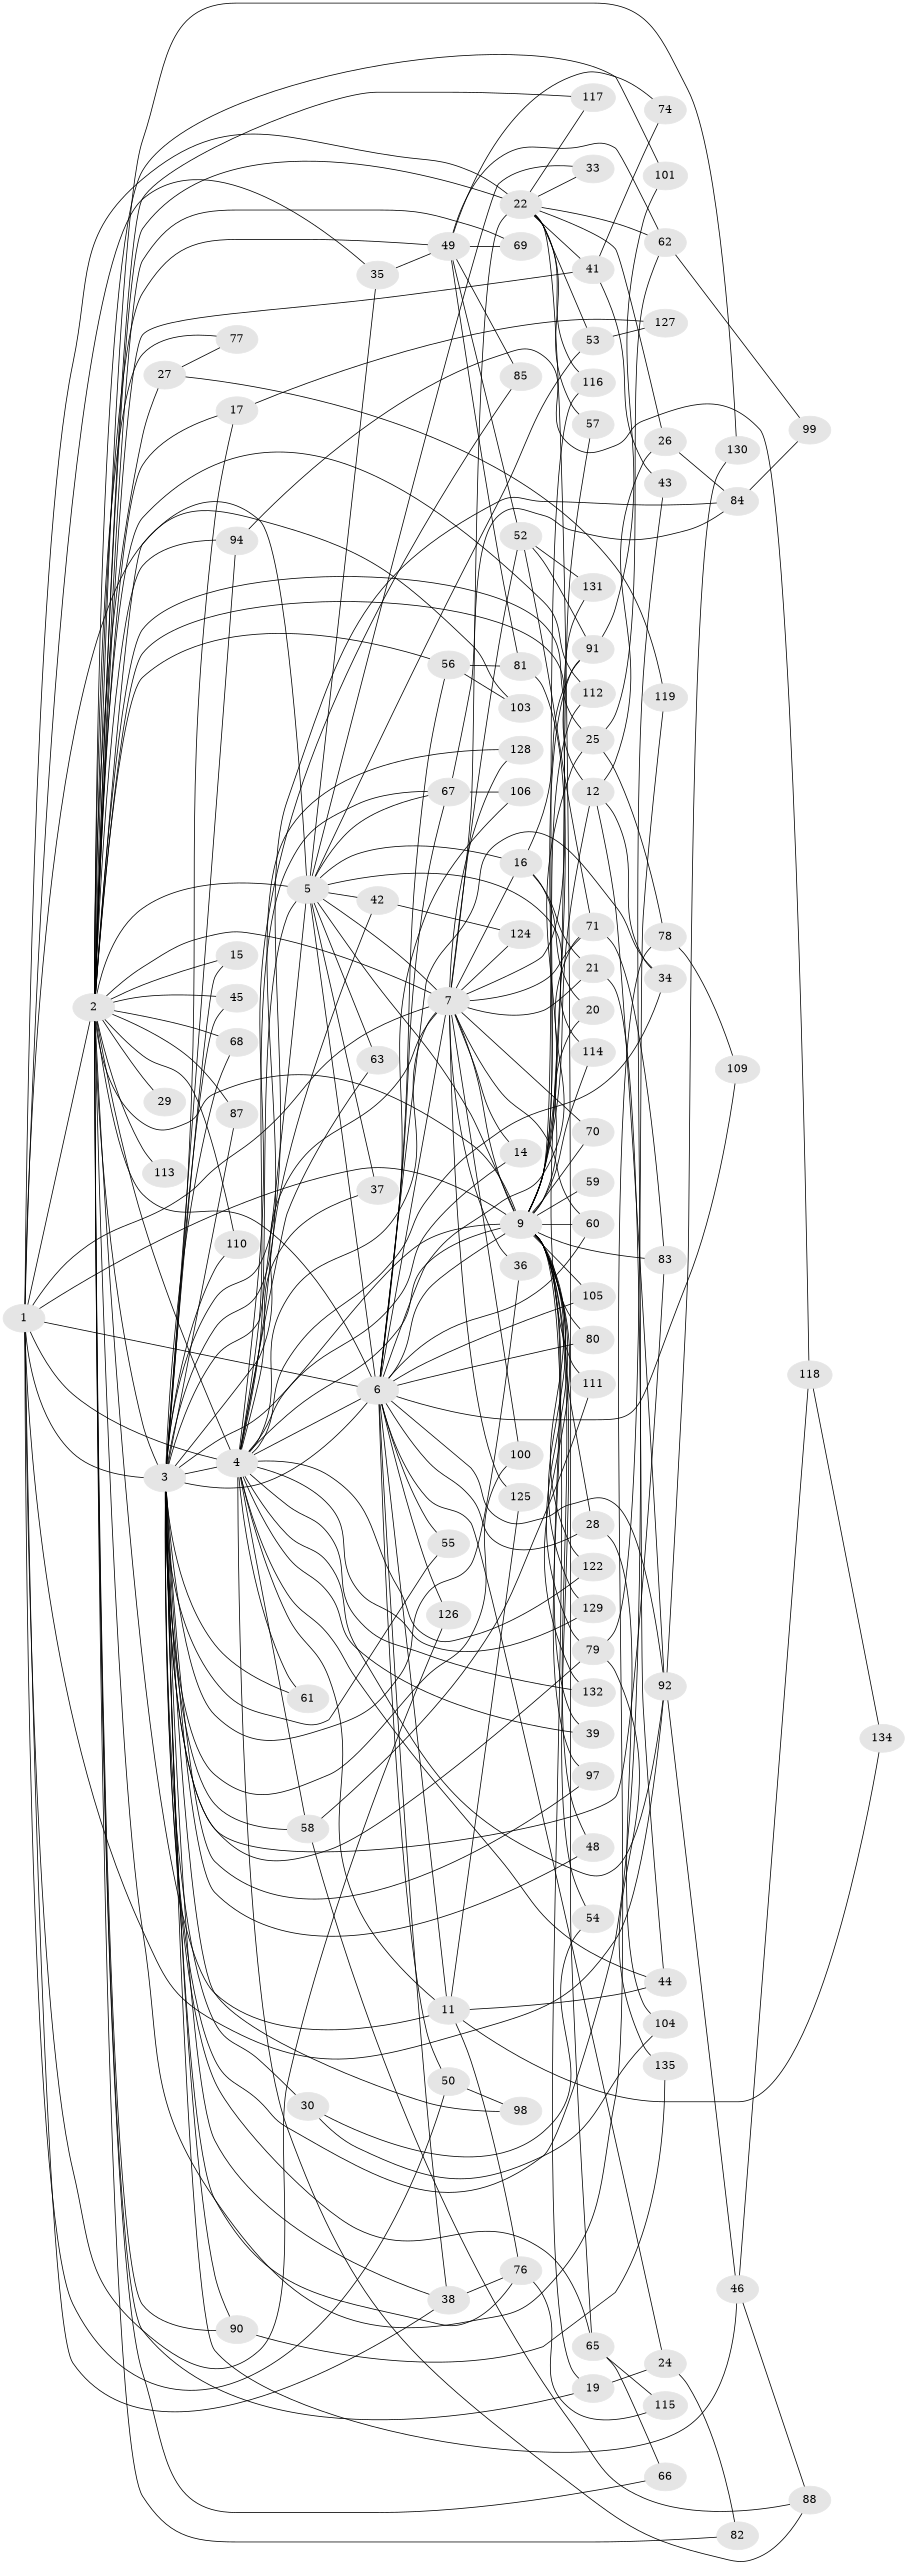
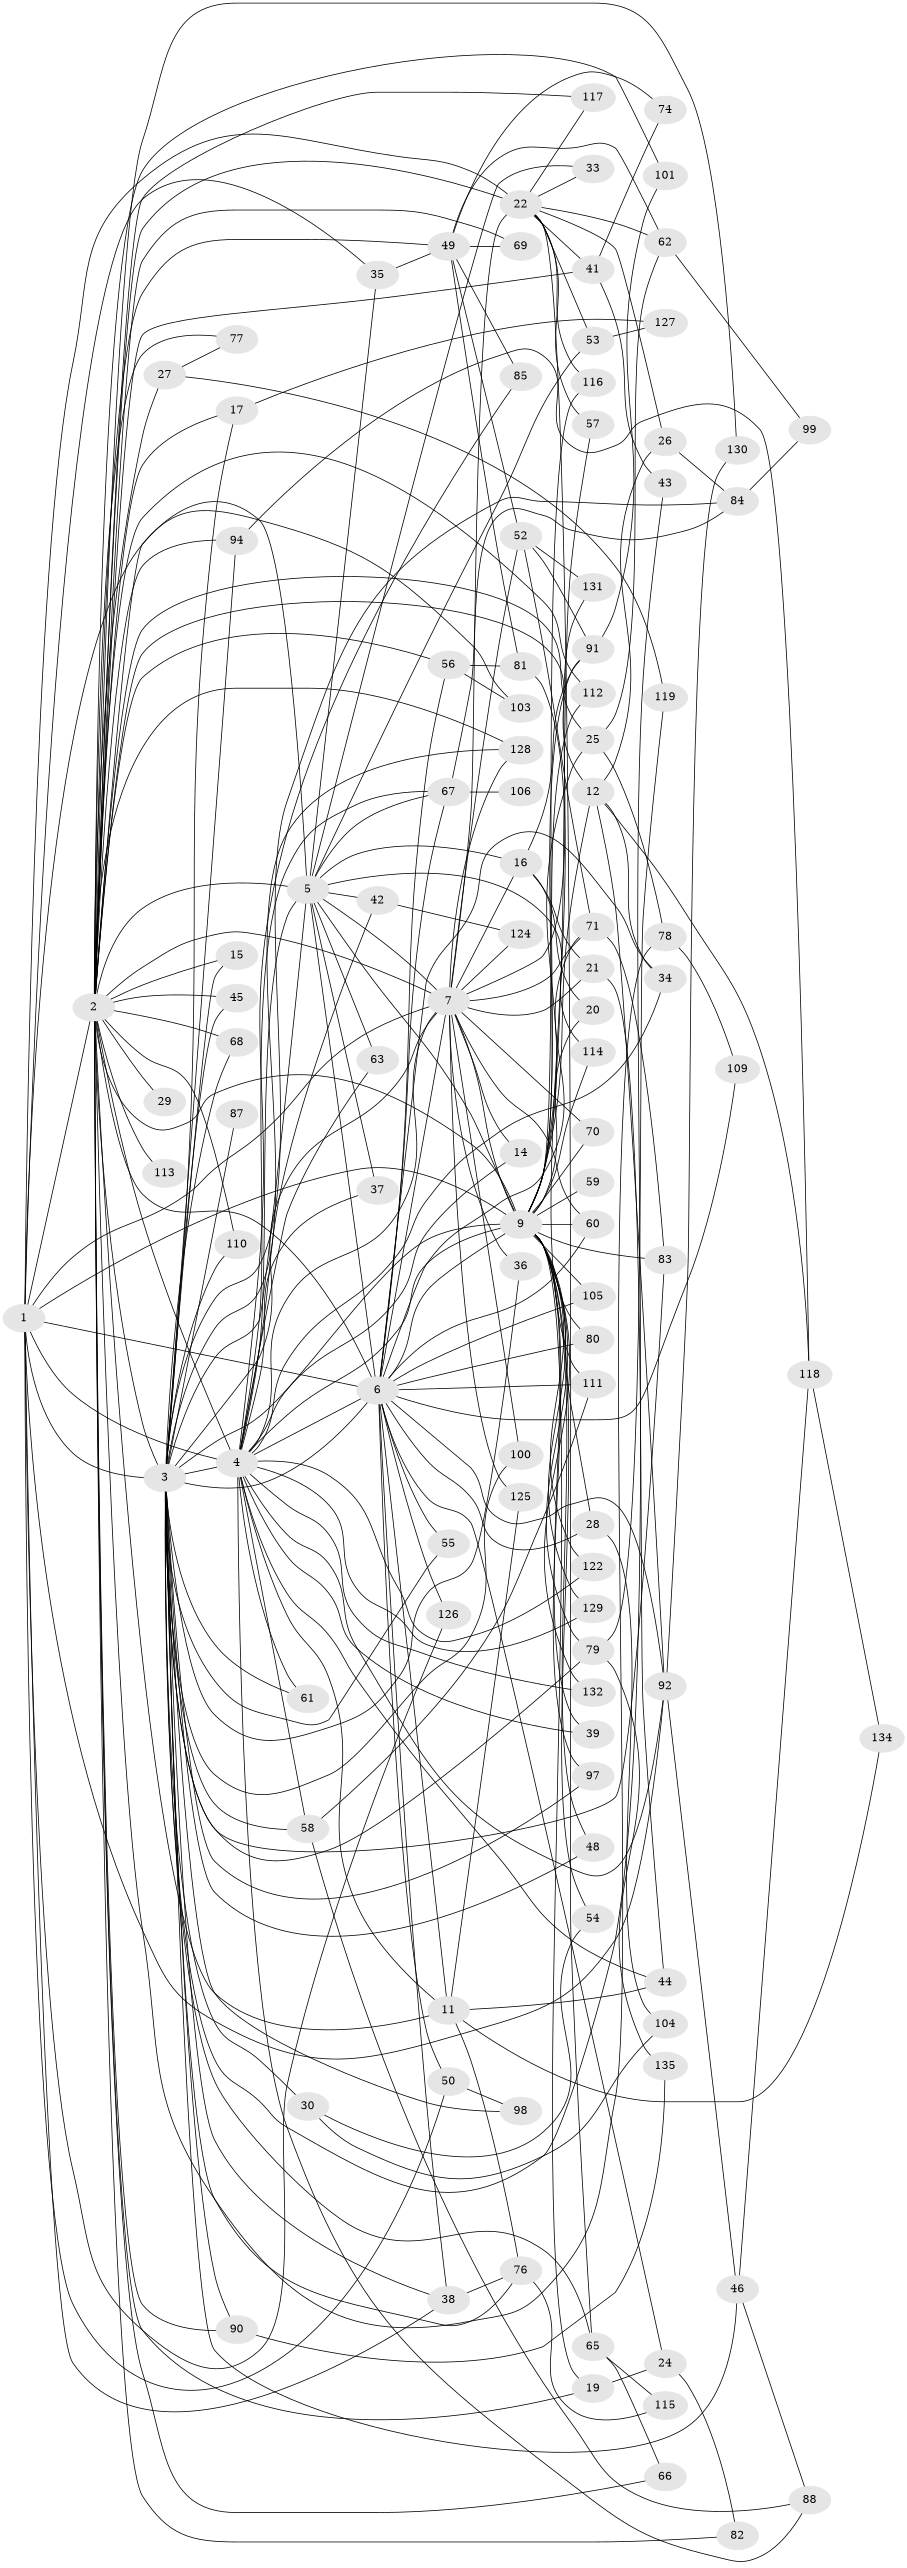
(177, 1048) -> (191, 699)
none -> (763, 1061)
(401, 1090) -> (485, 1387)
